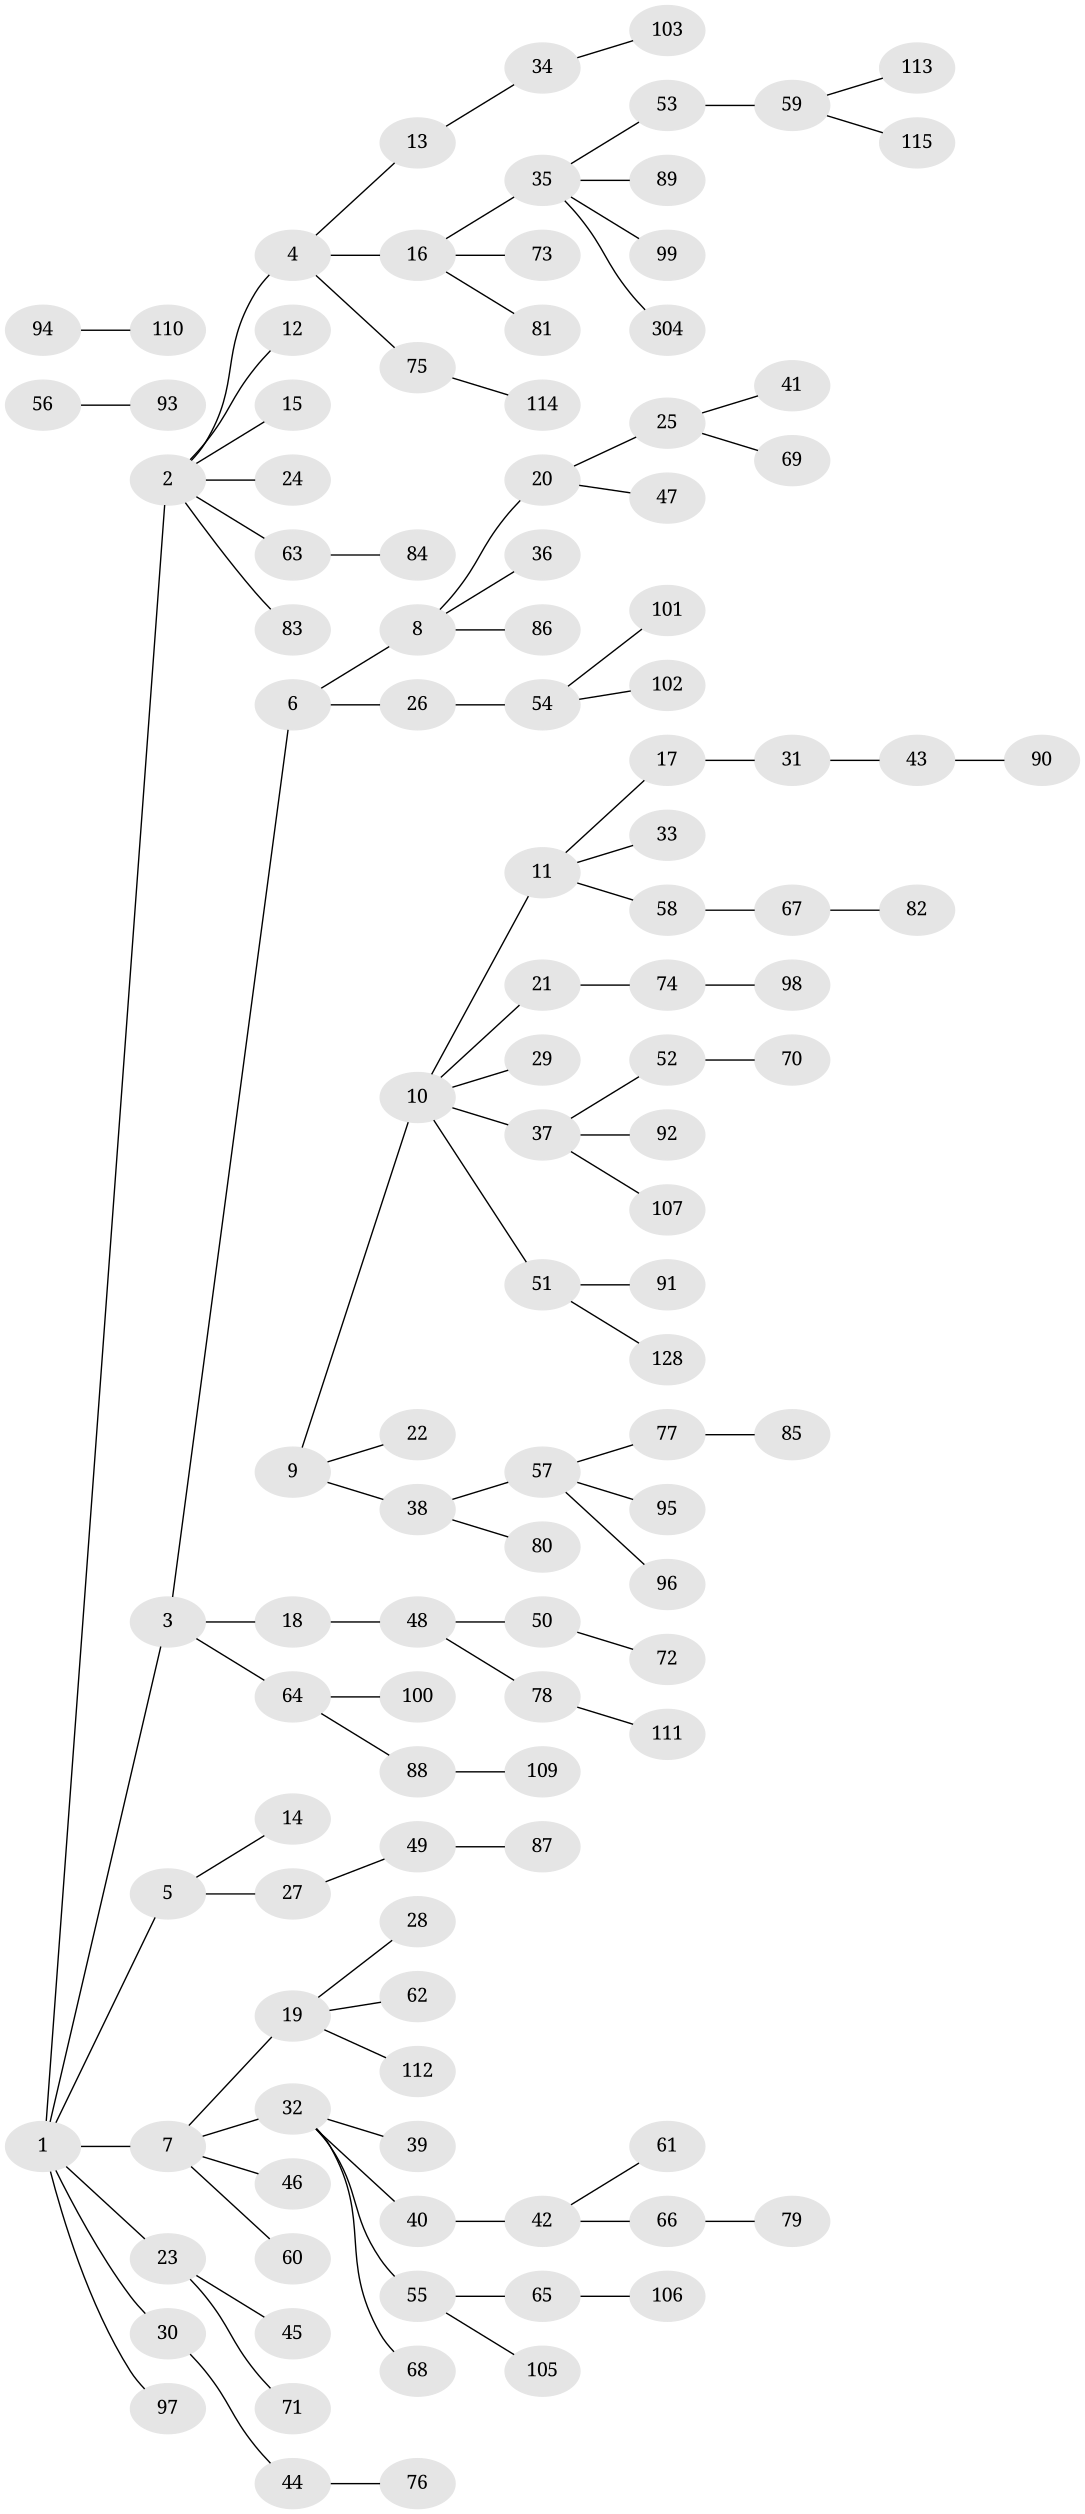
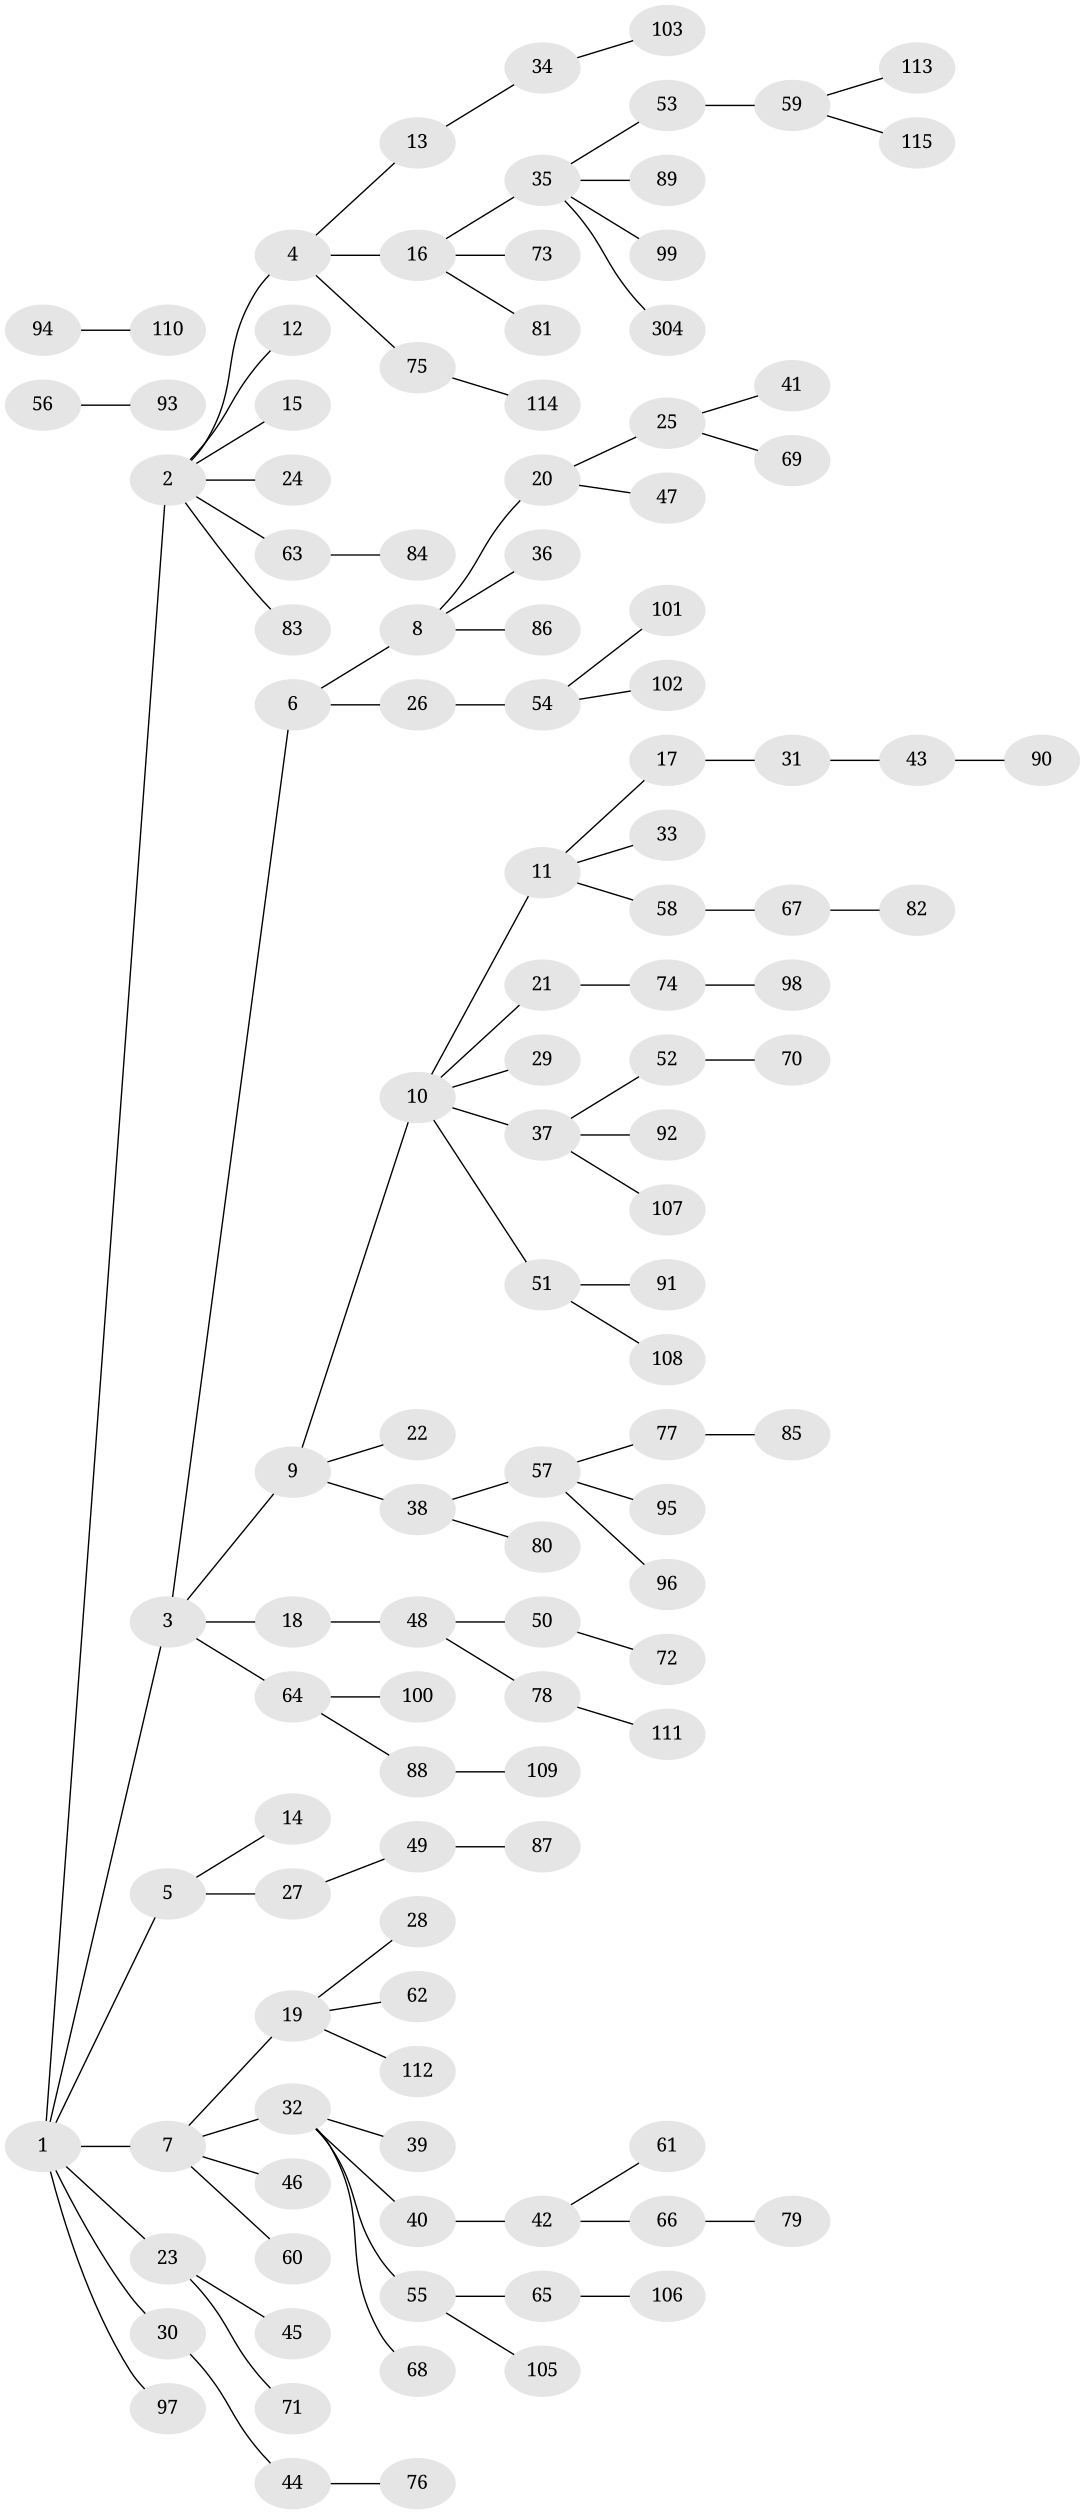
(667, 1360) -> (667, 1360)
none -> (230, 1547)
